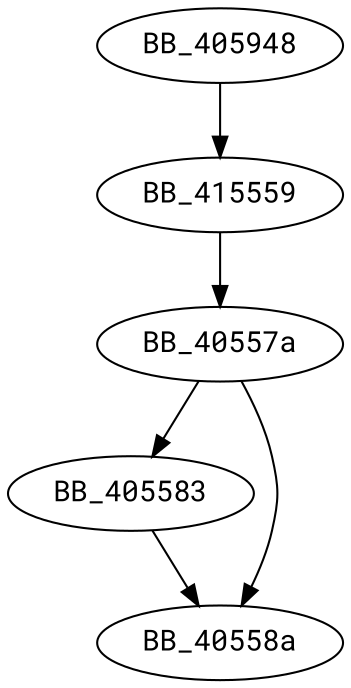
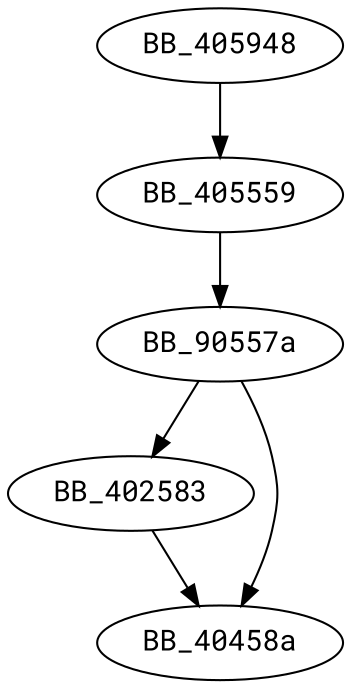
(220, 195) -> (220, 195)
(220, 344) -> (220, 344)
(131, 494) -> (131, 494)
(220, 643) -> (220, 643)
